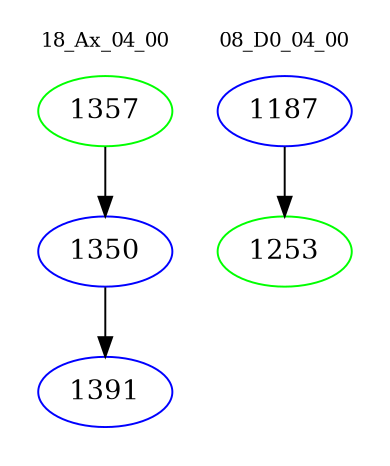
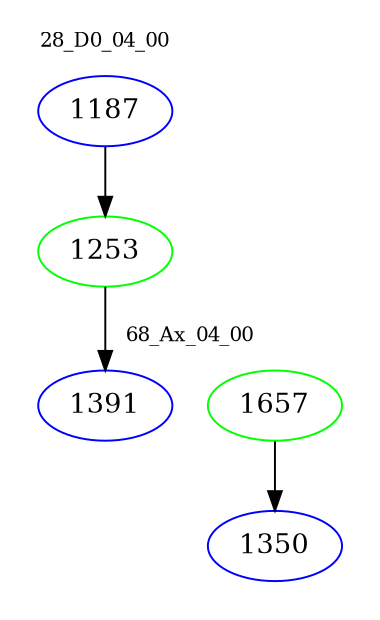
(105, 42) -> (190, 336)
(285, 42) -> (105, 42)
(105, 111) -> (275, 406)
(105, 312) -> (105, 330)
